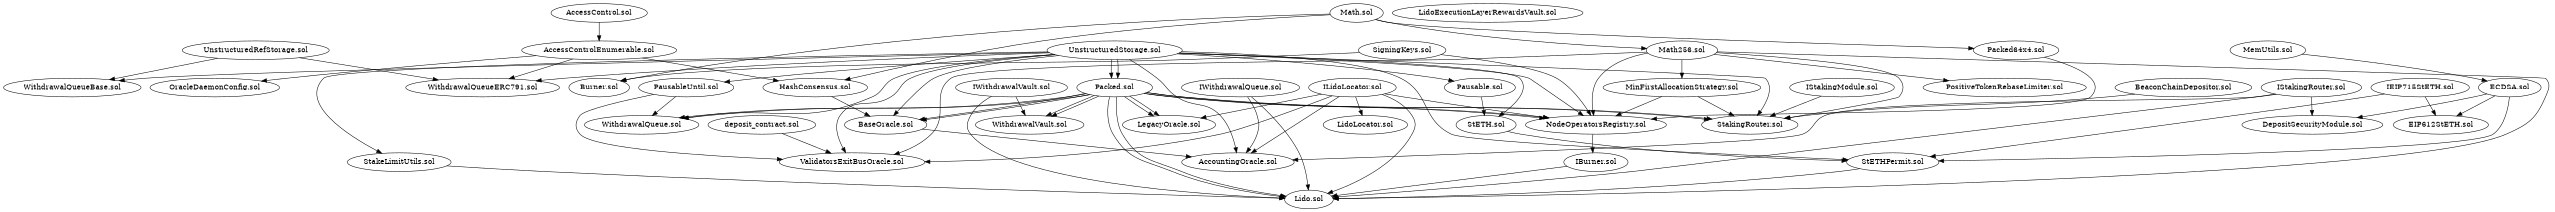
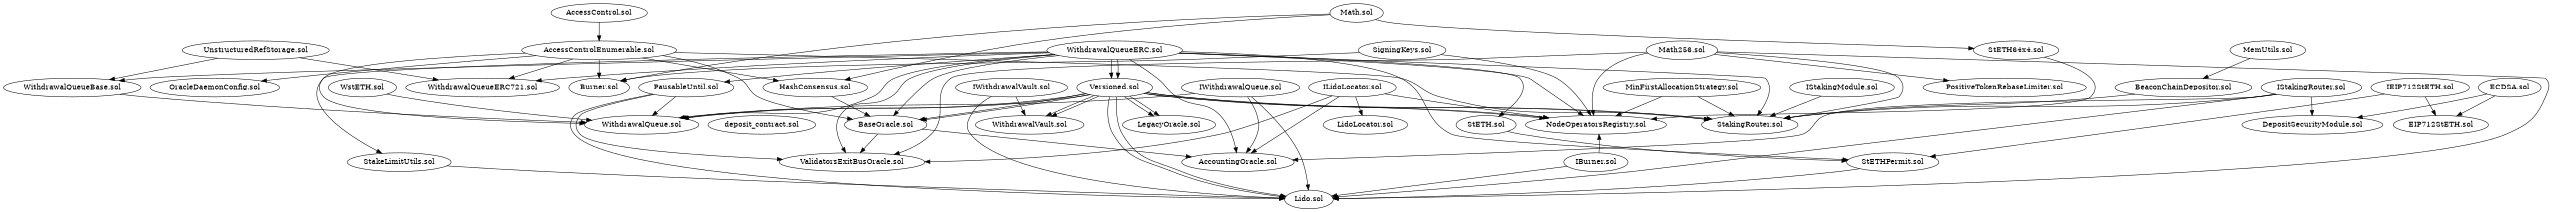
(1488, 13) -> none
(1508, 39) -> none
(1115, 50) -> (1115, 50)
(2016, 50) -> (2016, 50)
(2392, 65) -> (2235, 65)
(1682, 66) -> none
none -> (599, 67)
none -> (1193, 67)
none -> (362, 88)
(483, 88) -> (483, 88)
(1115, 88) -> (1115, 88)
(1480, 88) -> none
(2420, 88) -> (2420, 88)
none -> (752, 92)
none -> (1068, 102)
none -> (339, 104)
none -> (2070, 106)
(1249, 108) -> none
none -> (350, 111)
(2441, 125) -> (2441, 125)
(1592, 141) -> (1599, 146)
(804, 142) -> (871, 141)
(1399, 151) -> (771, 177)
(2240, 153) -> none
